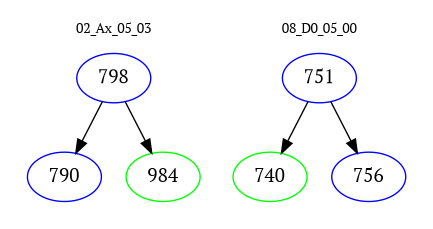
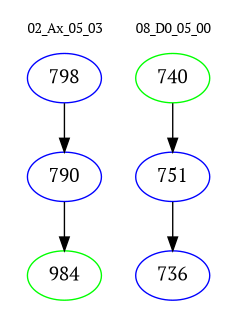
(135, 121) -> (64, 219)
(298, 121) -> (173, 121)
(369, 177) -> (173, 276)
